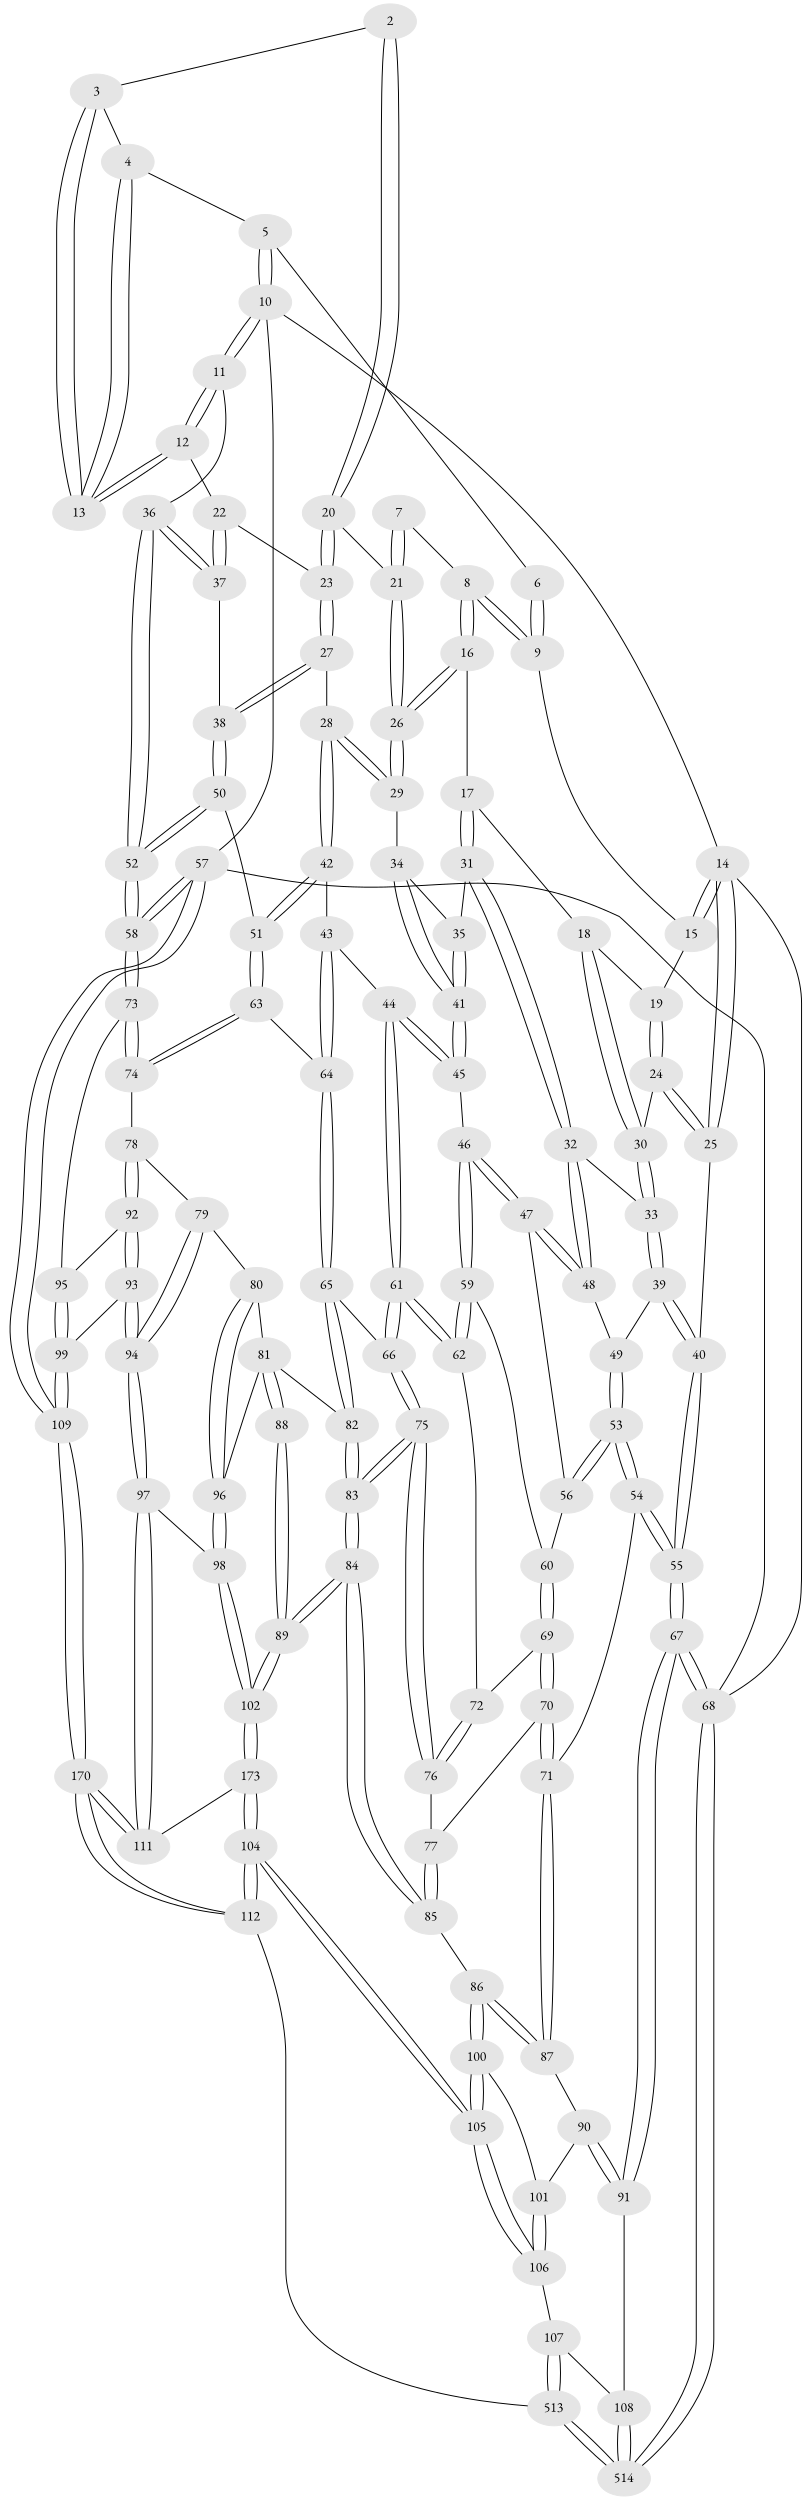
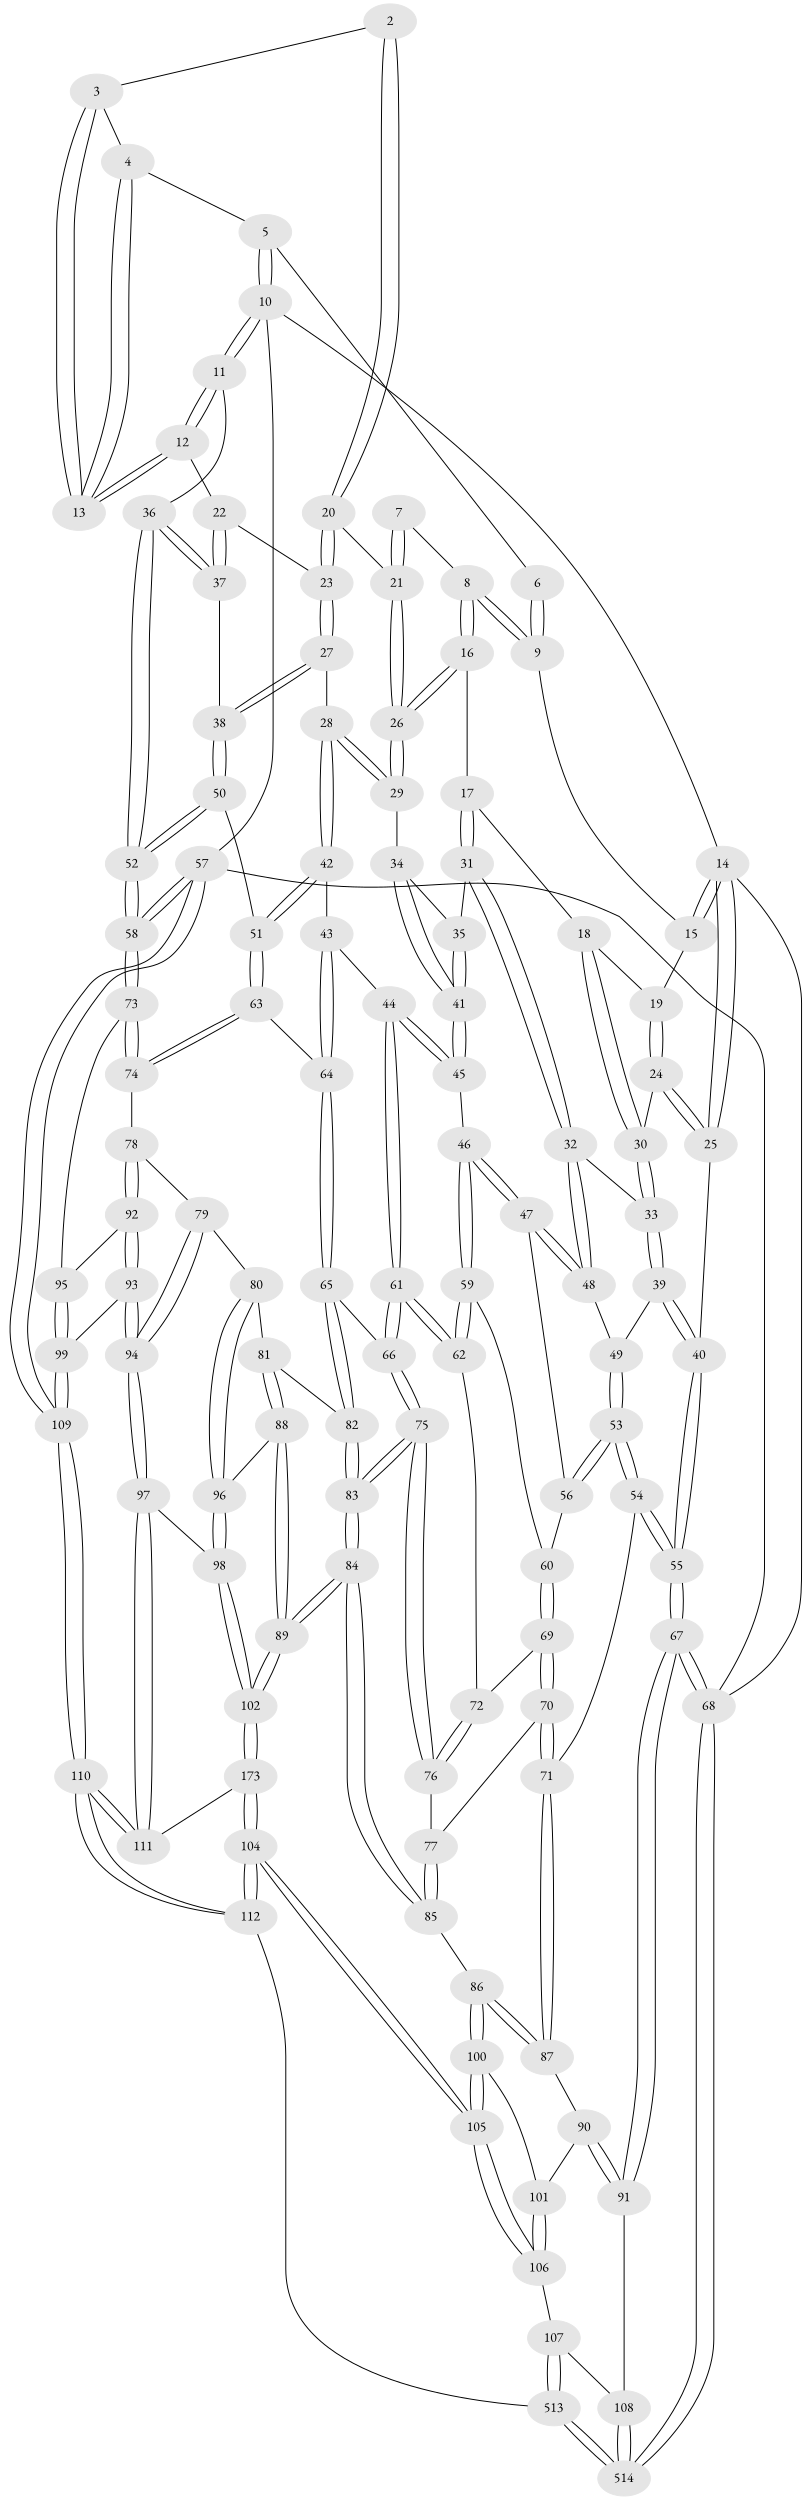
(241, 1425) -> (251, 1461)
(81, 1776) -> (81, 1776)
